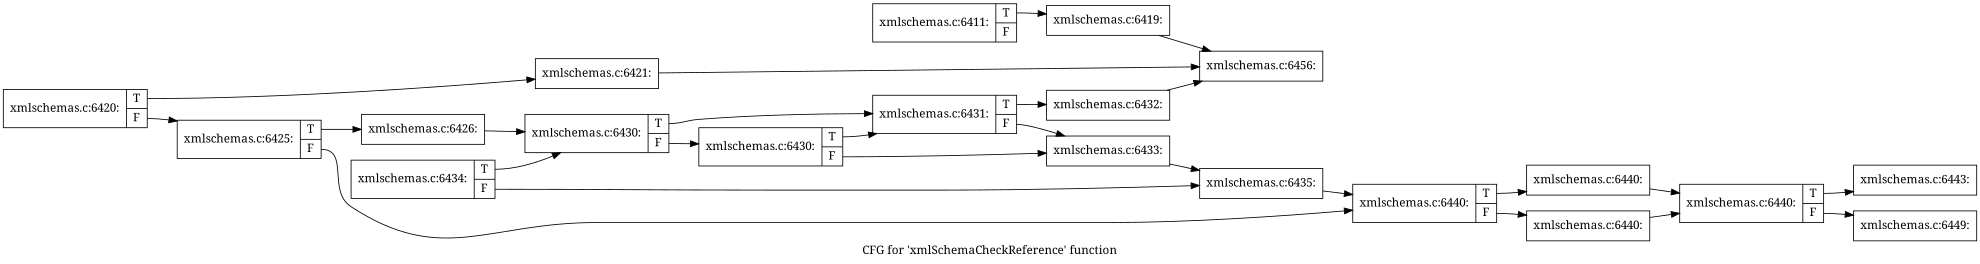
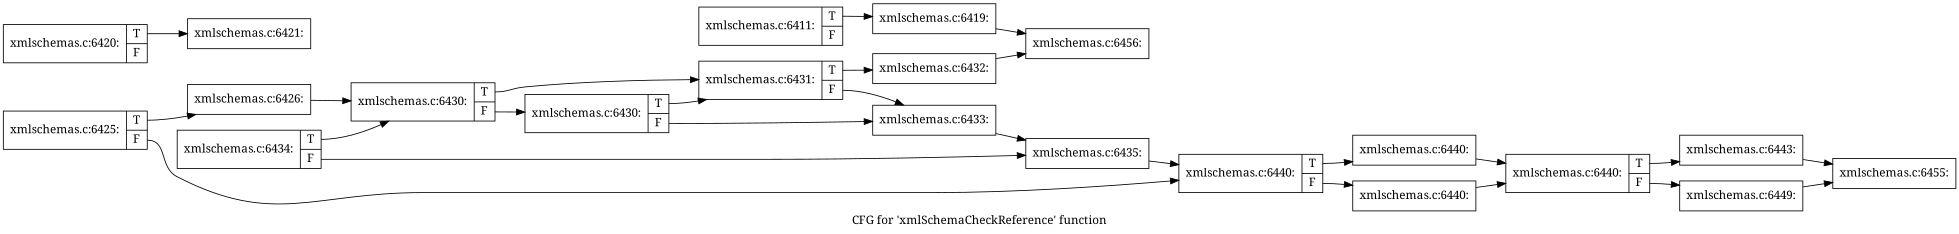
(925, 70) -> none
(158, 119) -> none
none -> (1894, 173)
